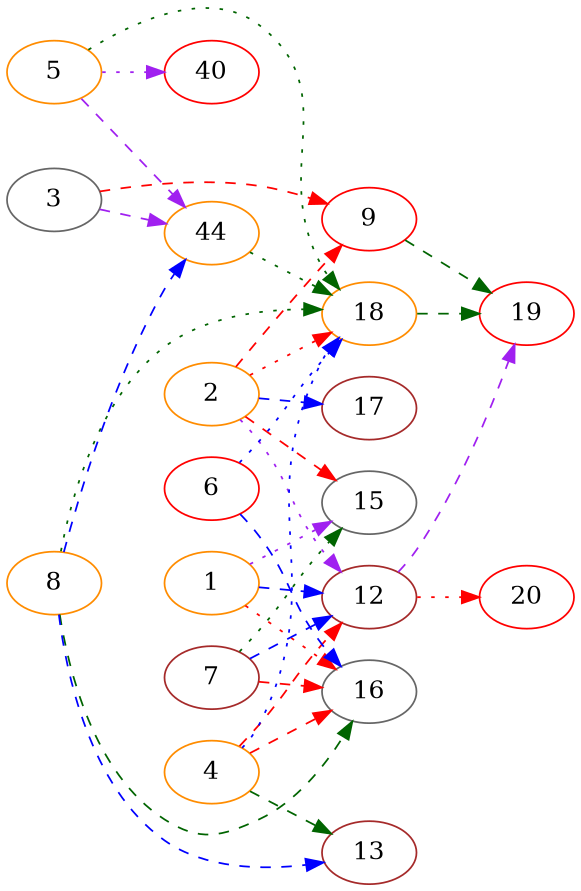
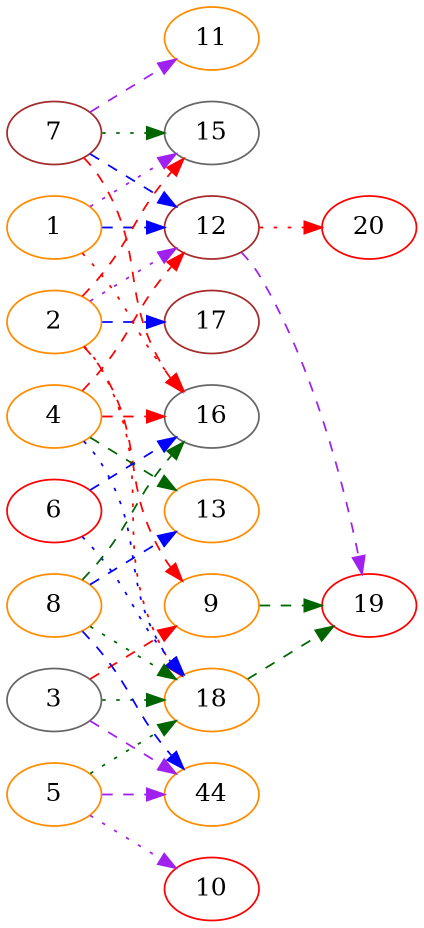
none -> (212, 38)
(212, 72) -> (212, 889)
(369, 219) -> (212, 606)
(283, 269) -> (120, 700)
(369, 853) -> (212, 511)
